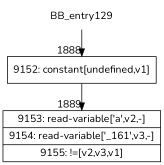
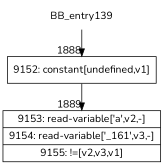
(82, 16) -> (82, 16)
